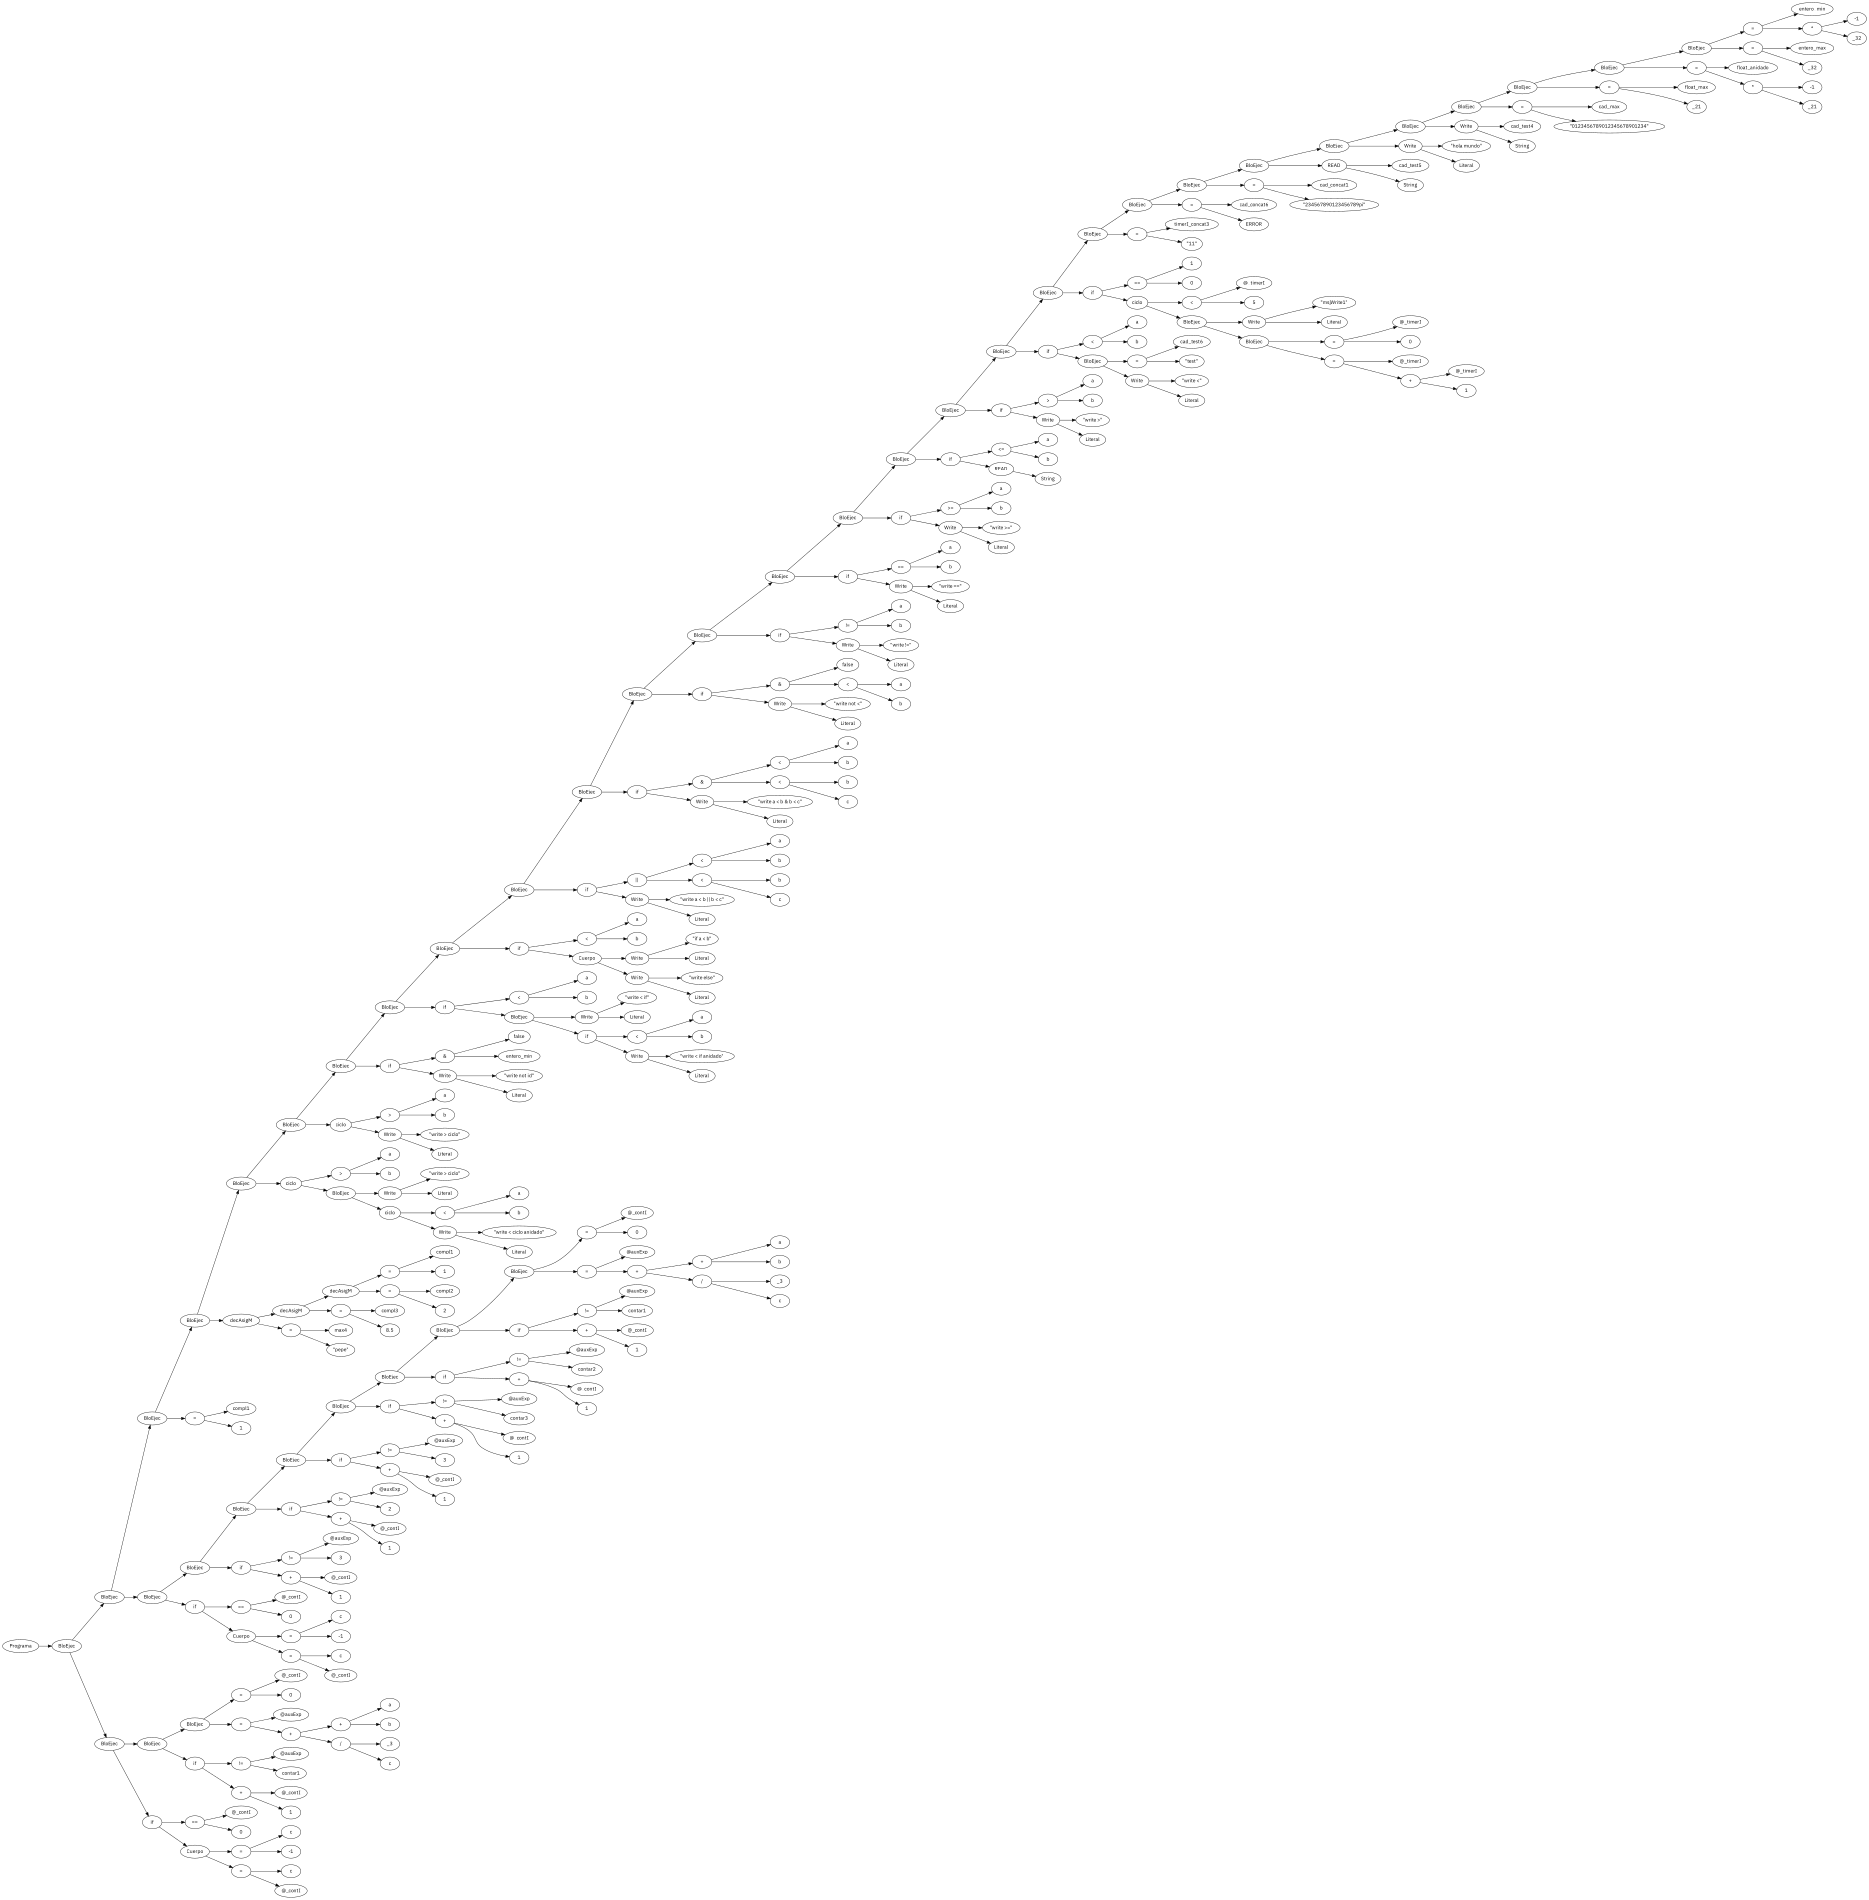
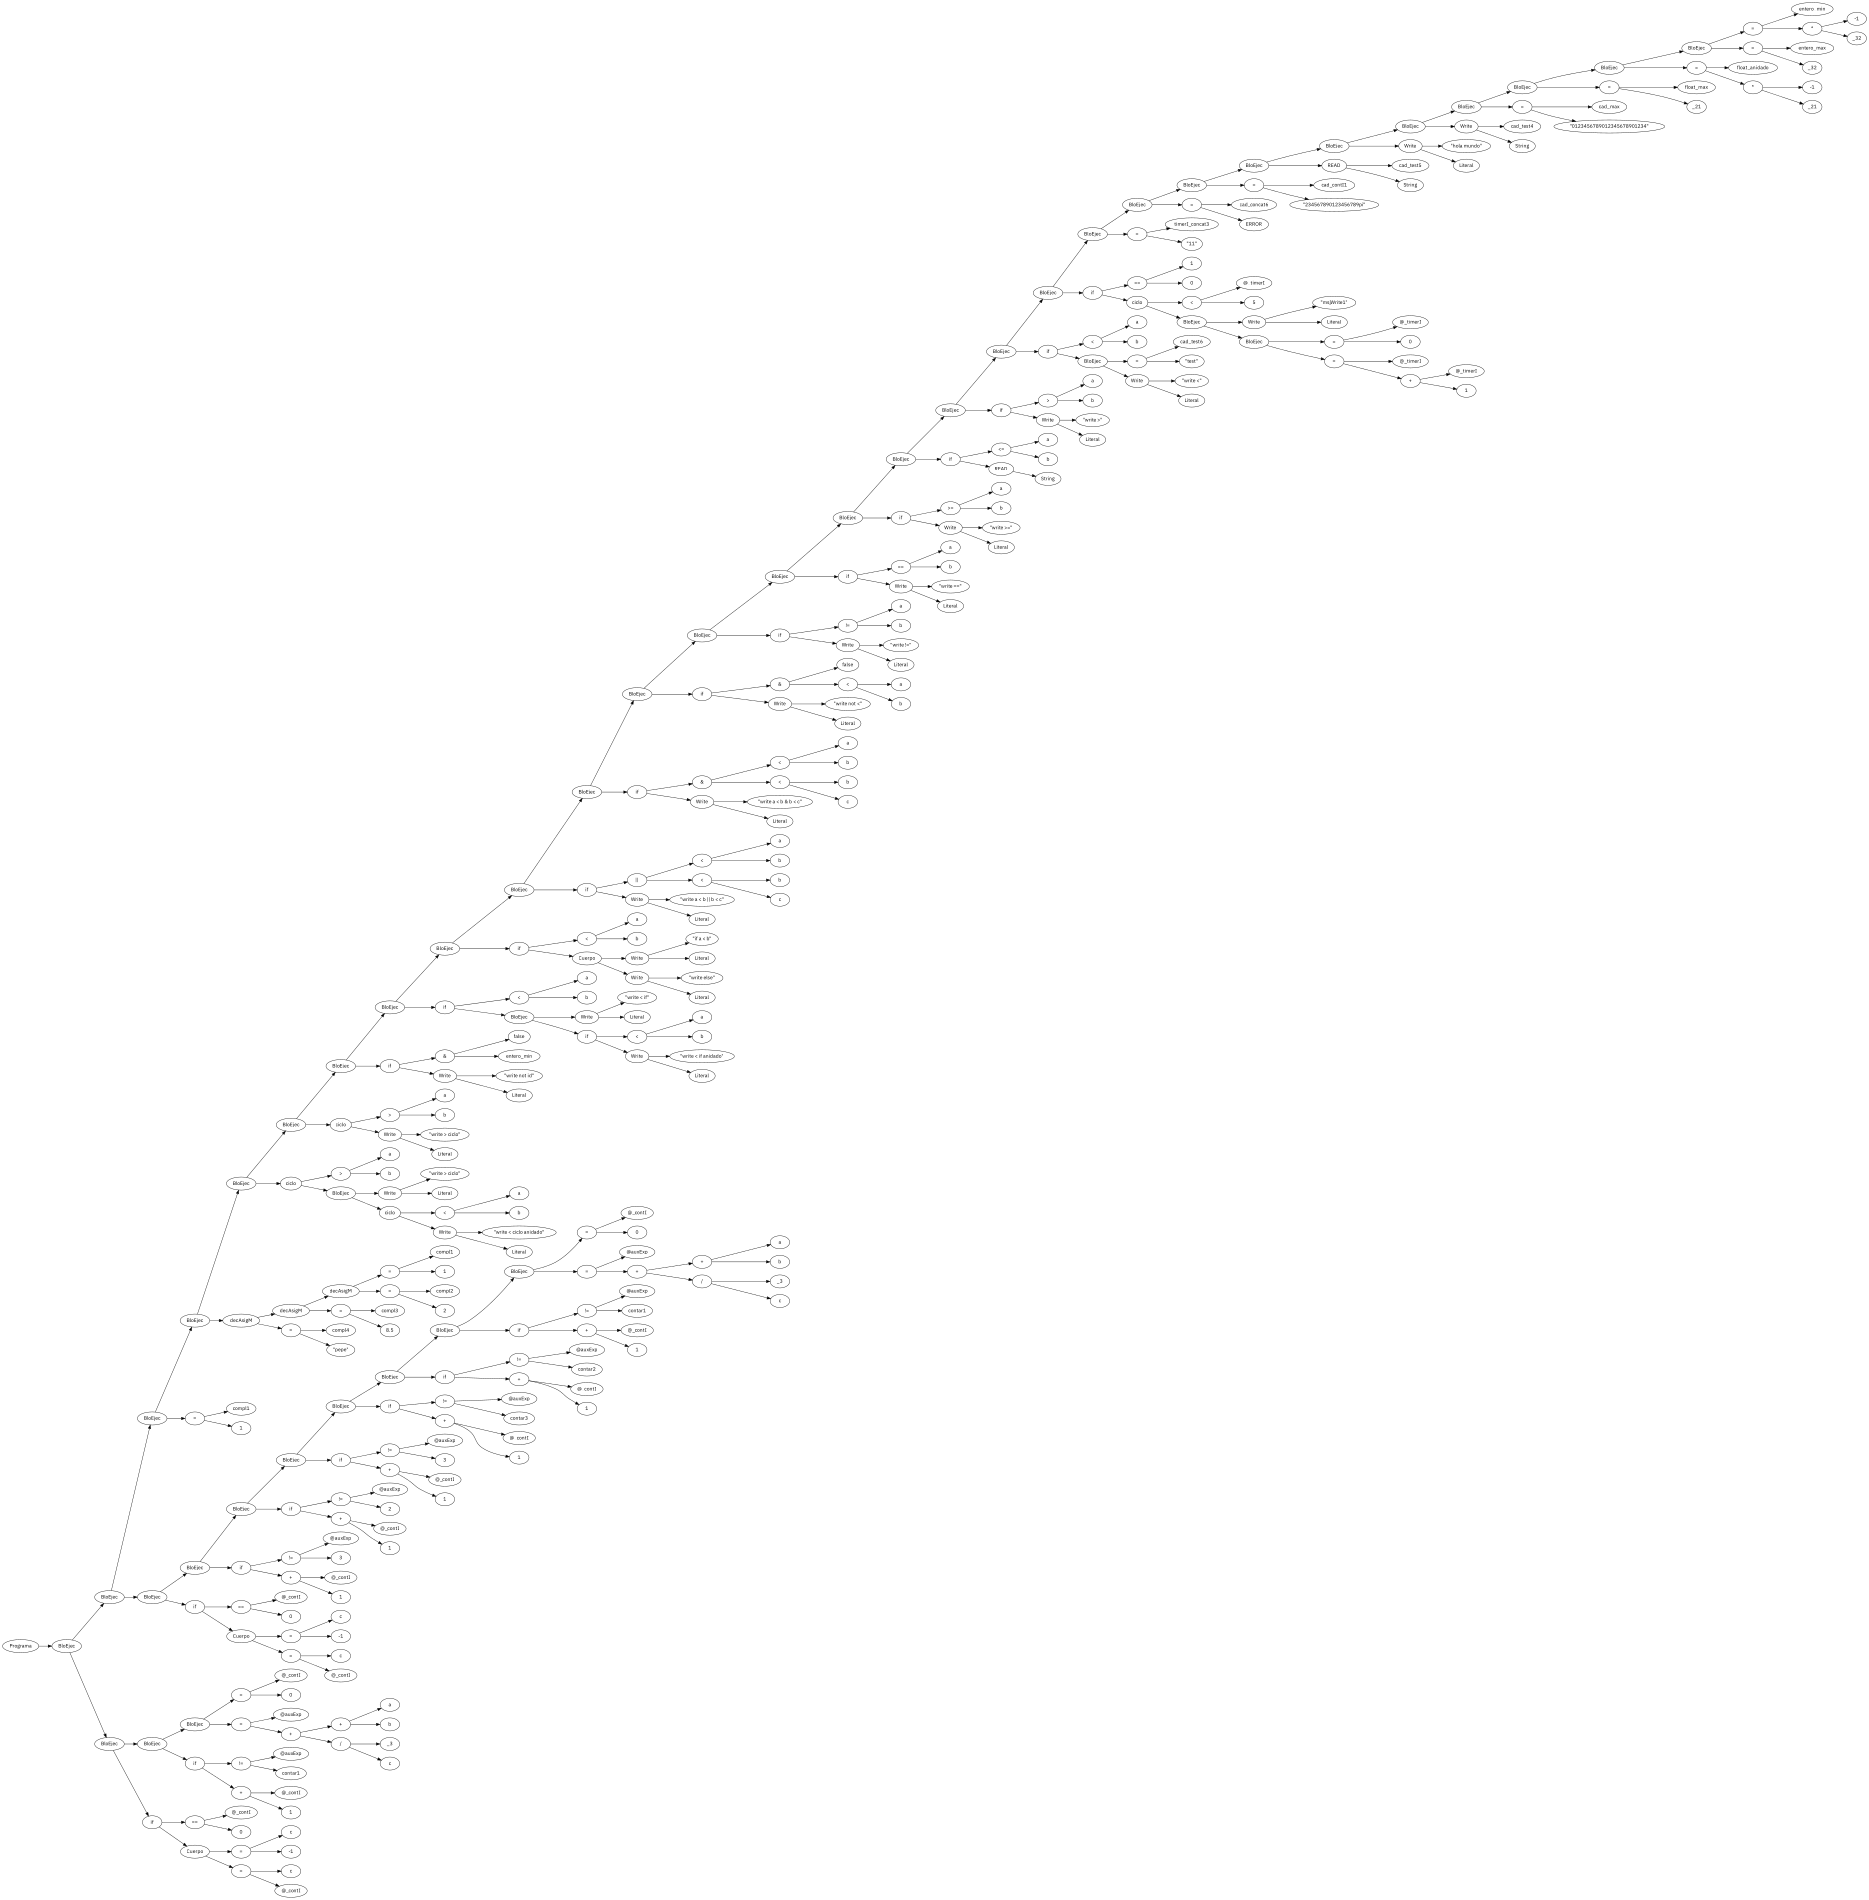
(1334, 185) -> (1334, 185)
(341, 1330) -> (341, 1330)
